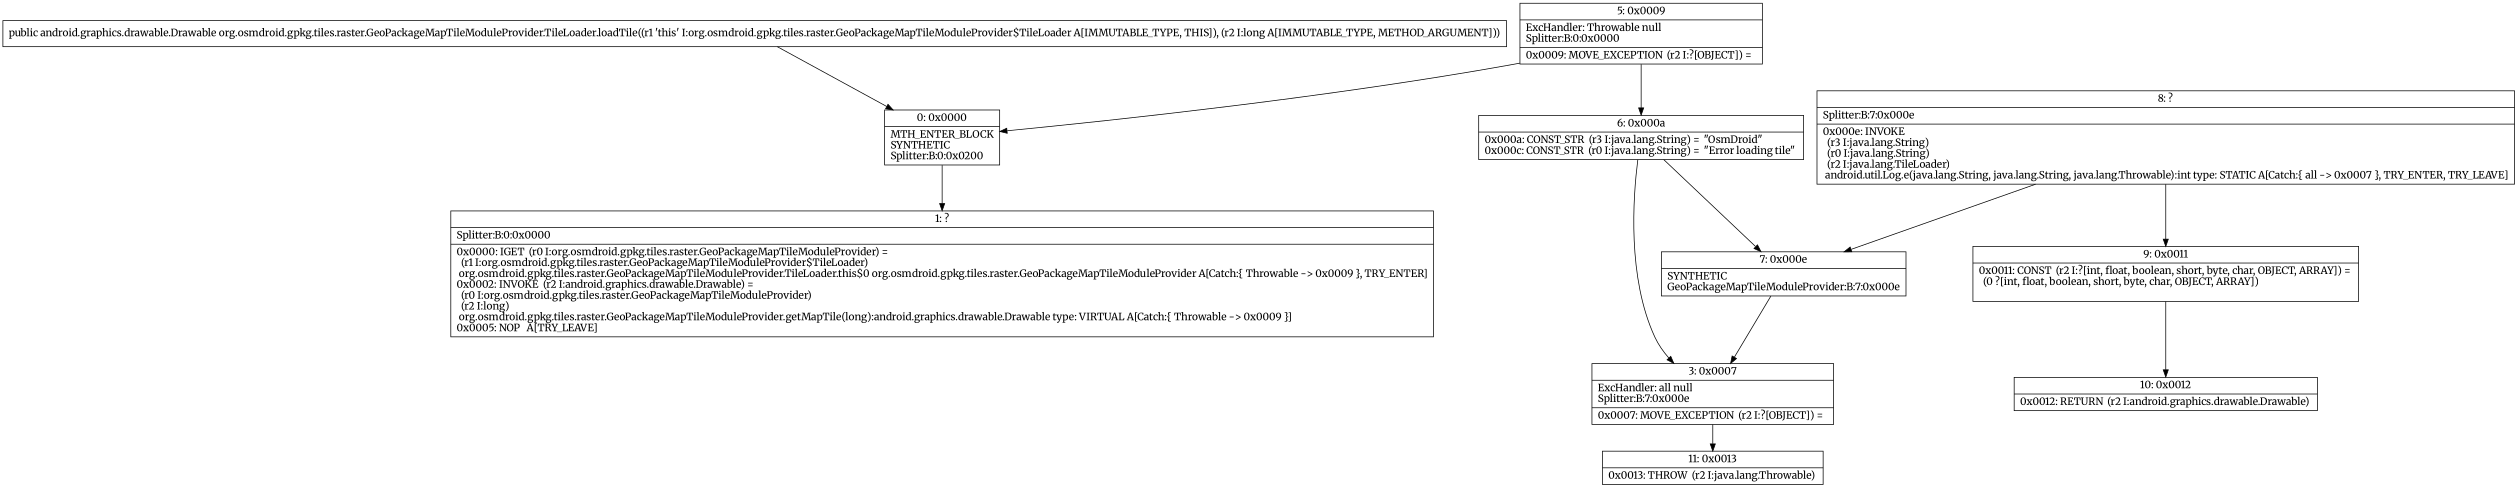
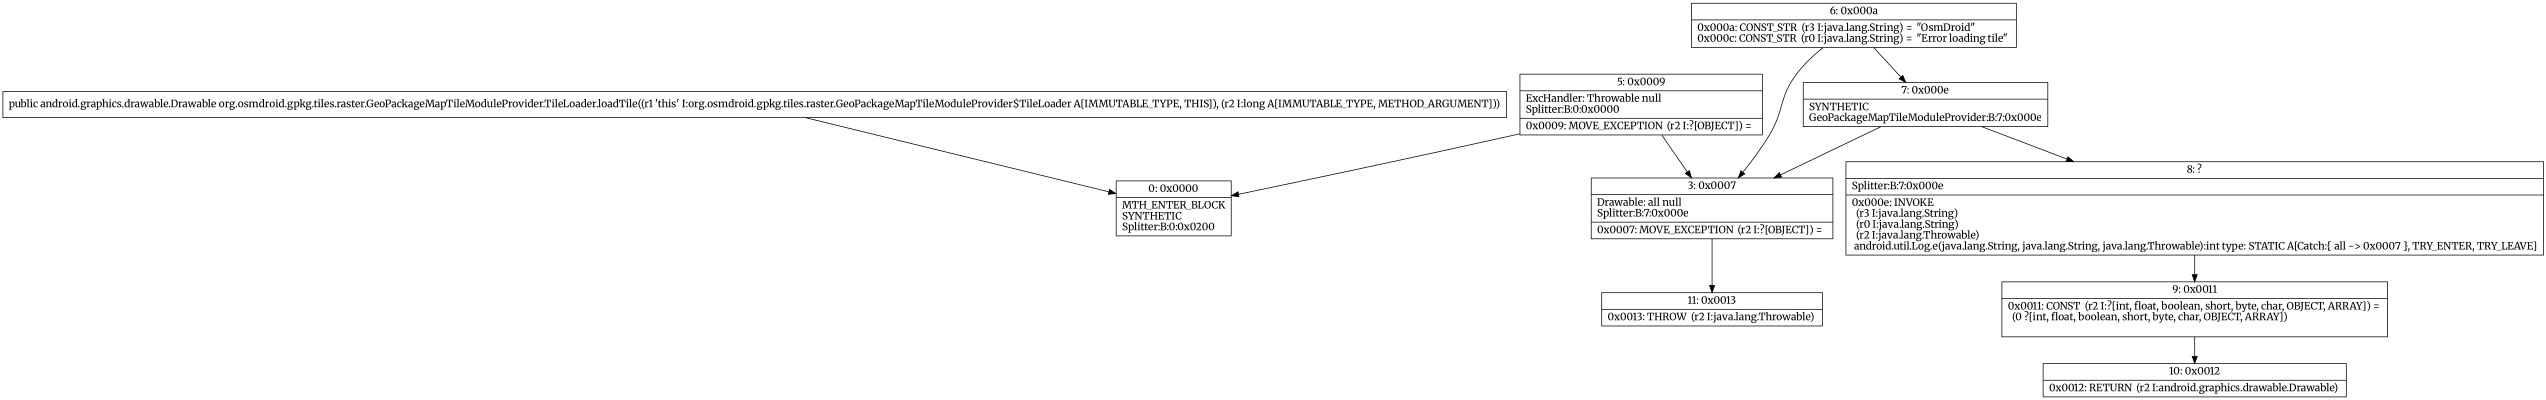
(1641, 86) -> (1675, 153)
(1886, 165) -> (1916, 236)
(1943, 217) -> (2024, 143)
(942, 274) -> none
(1645, 388) -> (1640, 203)
